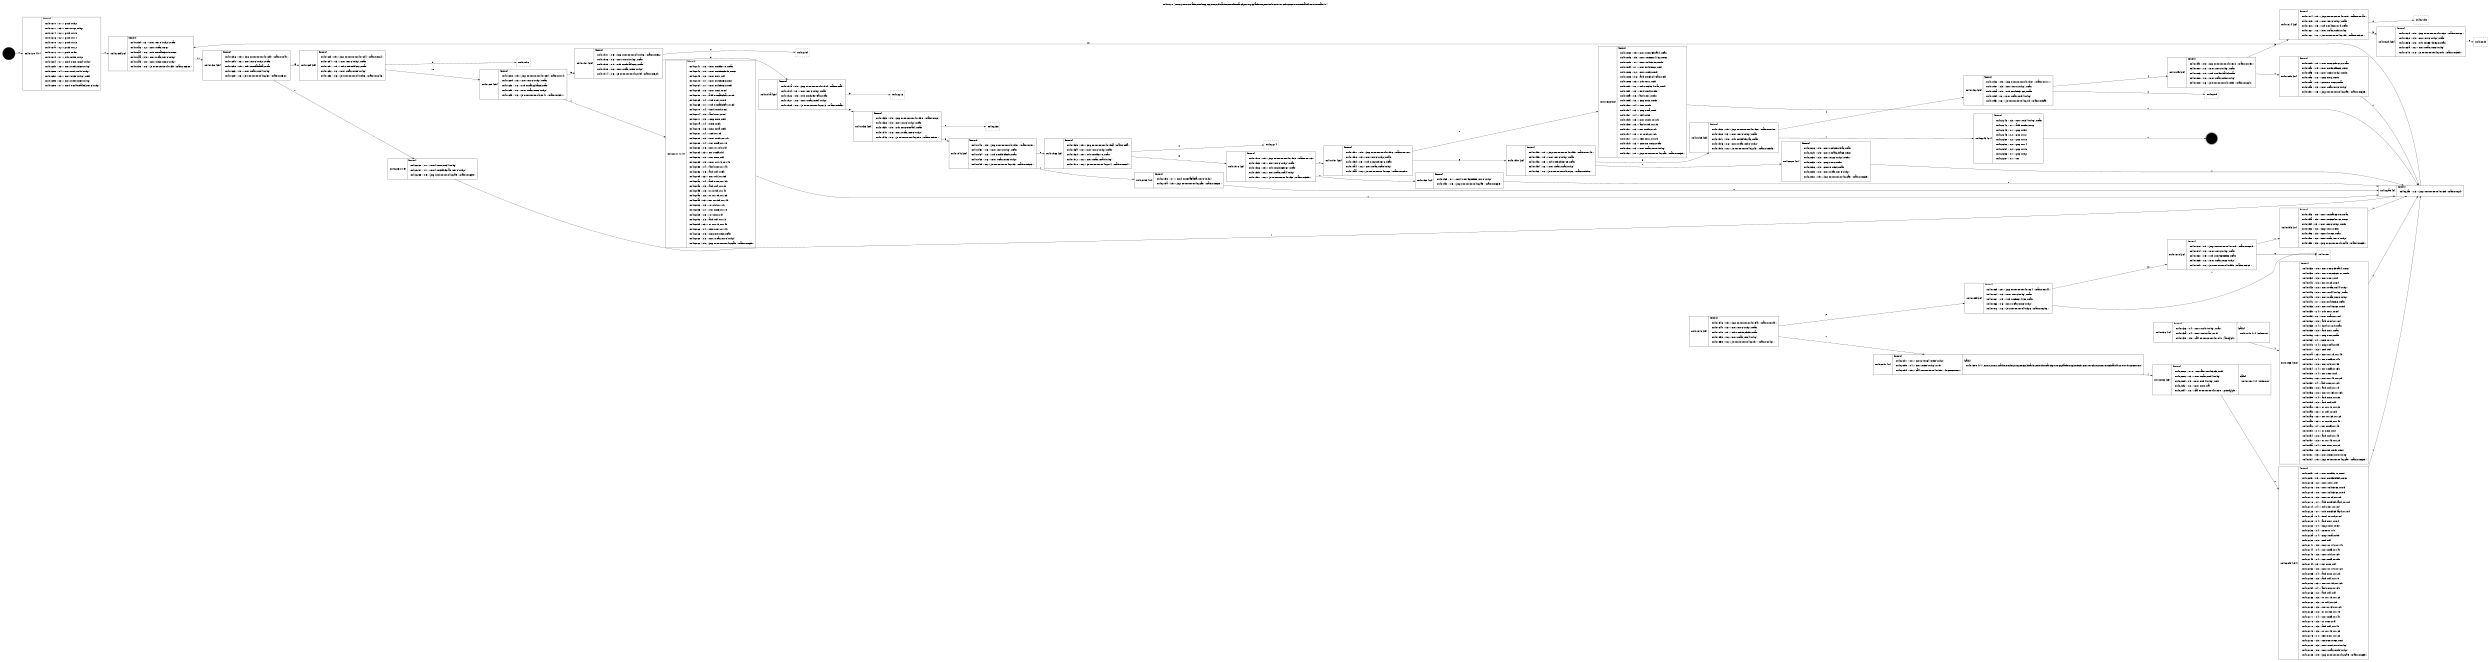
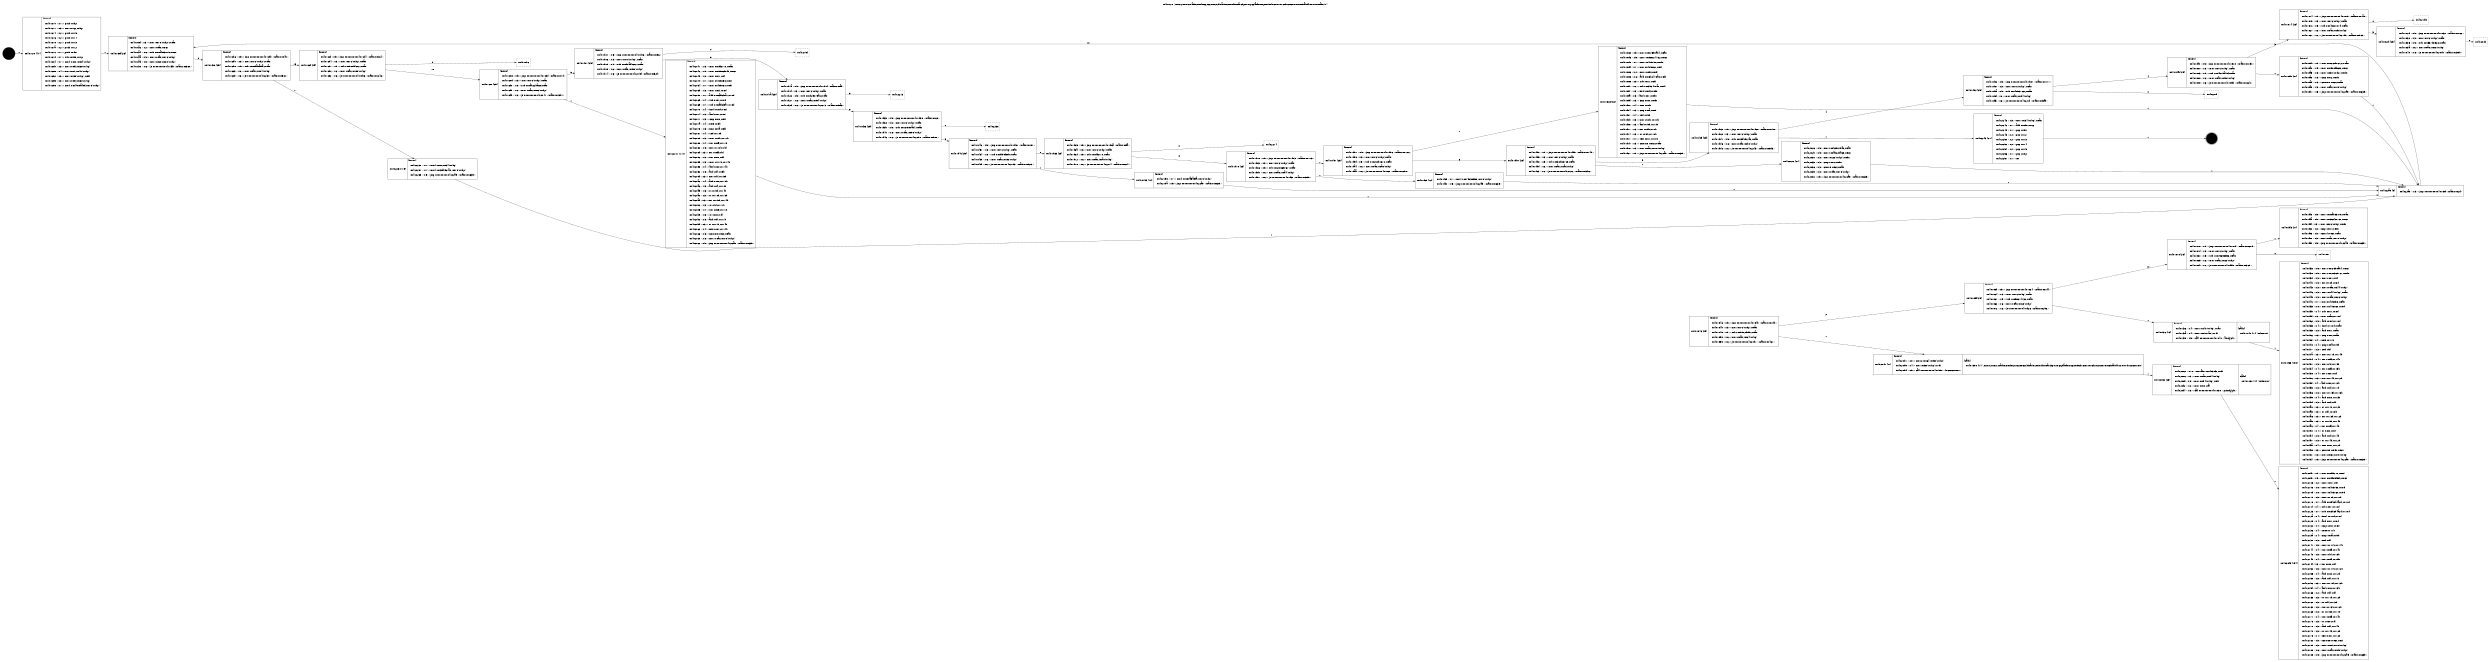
(198, 58) -> (198, 58)
(2387, 204) -> none
(2393, 241) -> none
(2191, 303) -> (2102, 314)
(2401, 333) -> none
